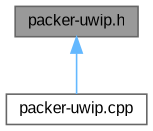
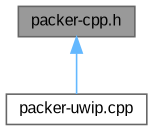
(77, 22) -> (77, 22)
